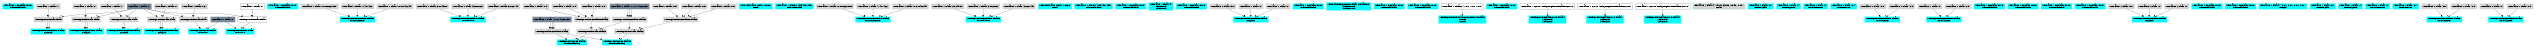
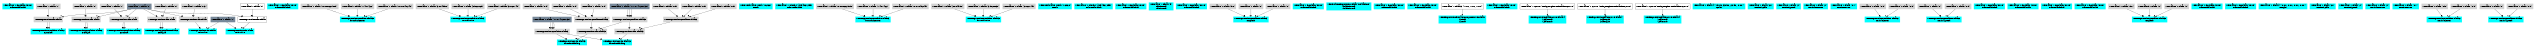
(1719, 6) -> (1719, 6)
